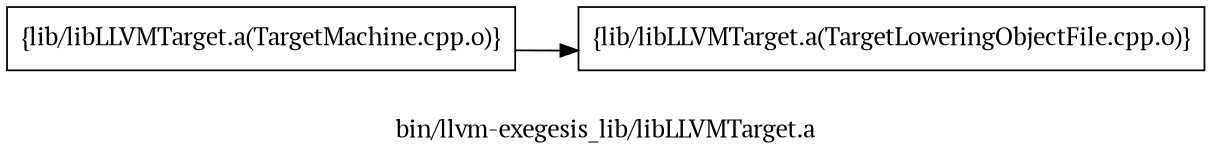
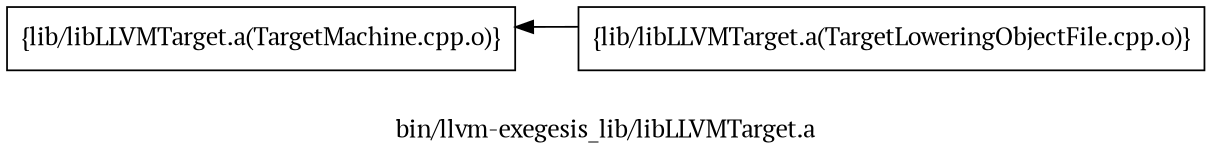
(538, 50) -> (556, 27)
